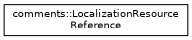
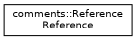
(96, 20) -> (68, 20)
